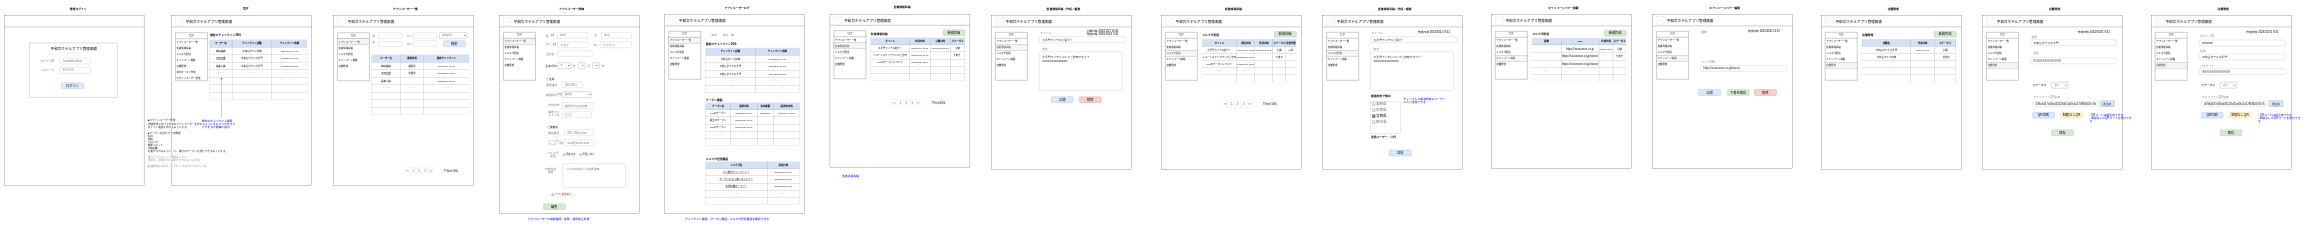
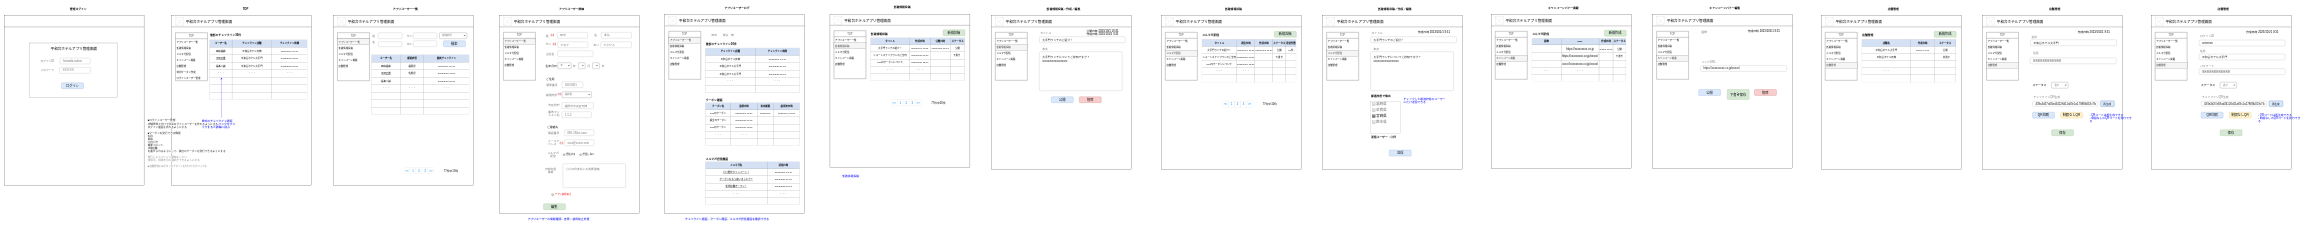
(1558, 47) -> (1558, 47)
(1739, 93) -> (1739, 95)
